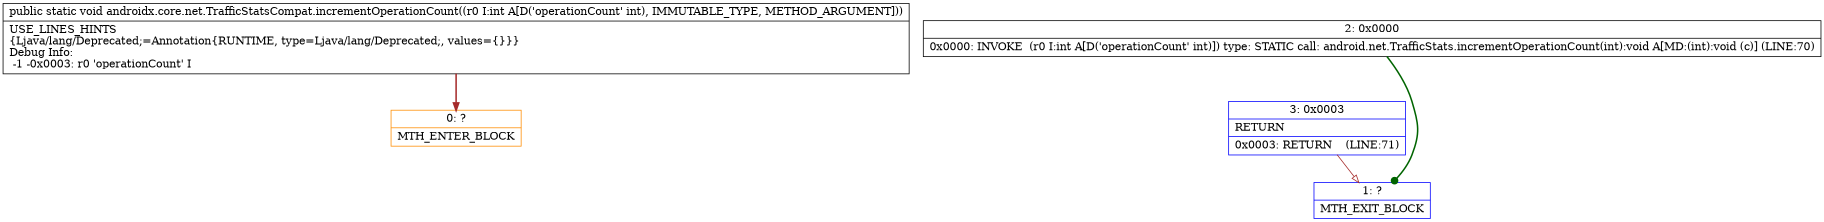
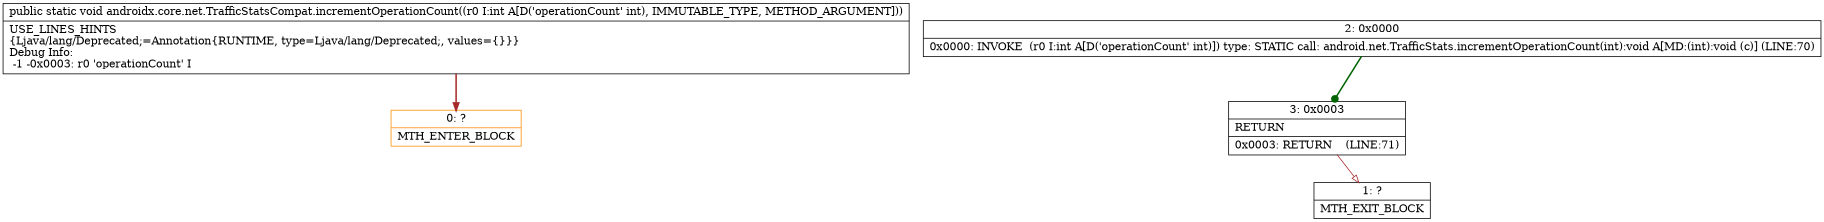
(1416, 117) -> (1349, 76)
(1317, 128) -> (1317, 128)
(1372, 201) -> (1372, 201)
